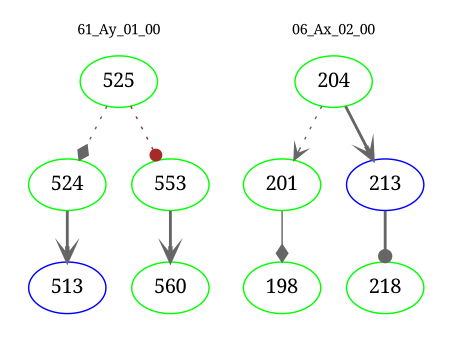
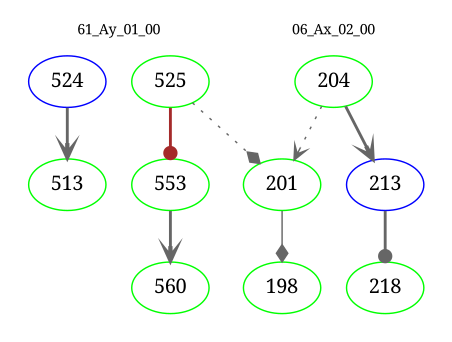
(97, 125) -> (212, 120)
(142, 128) -> (170, 128)
(67, 185) -> (67, 82)
(67, 288) -> (67, 185)
